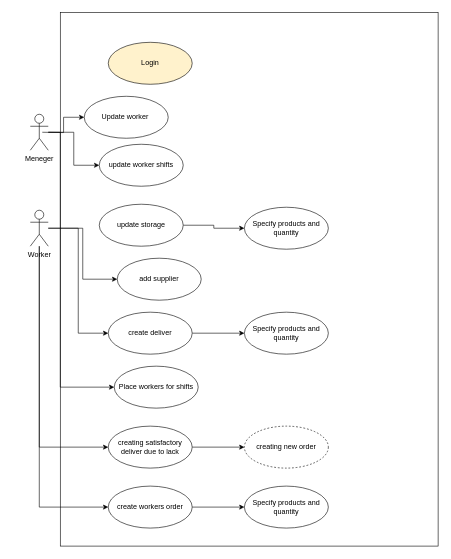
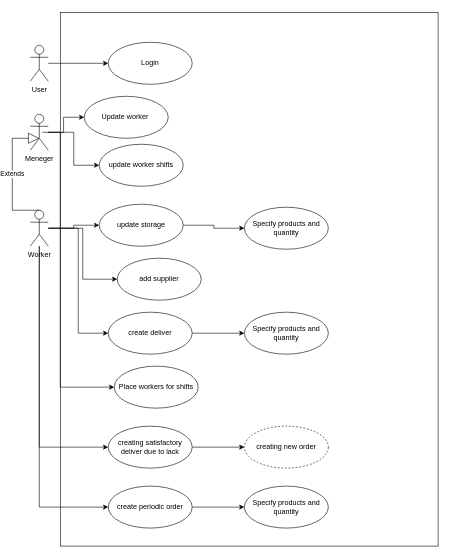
none -> (39, 63)
none -> (102, 63)
(150, 63) -> (150, 63)
none -> (12, 179)
none -> (93, 225)
(150, 507) -> (150, 507)
